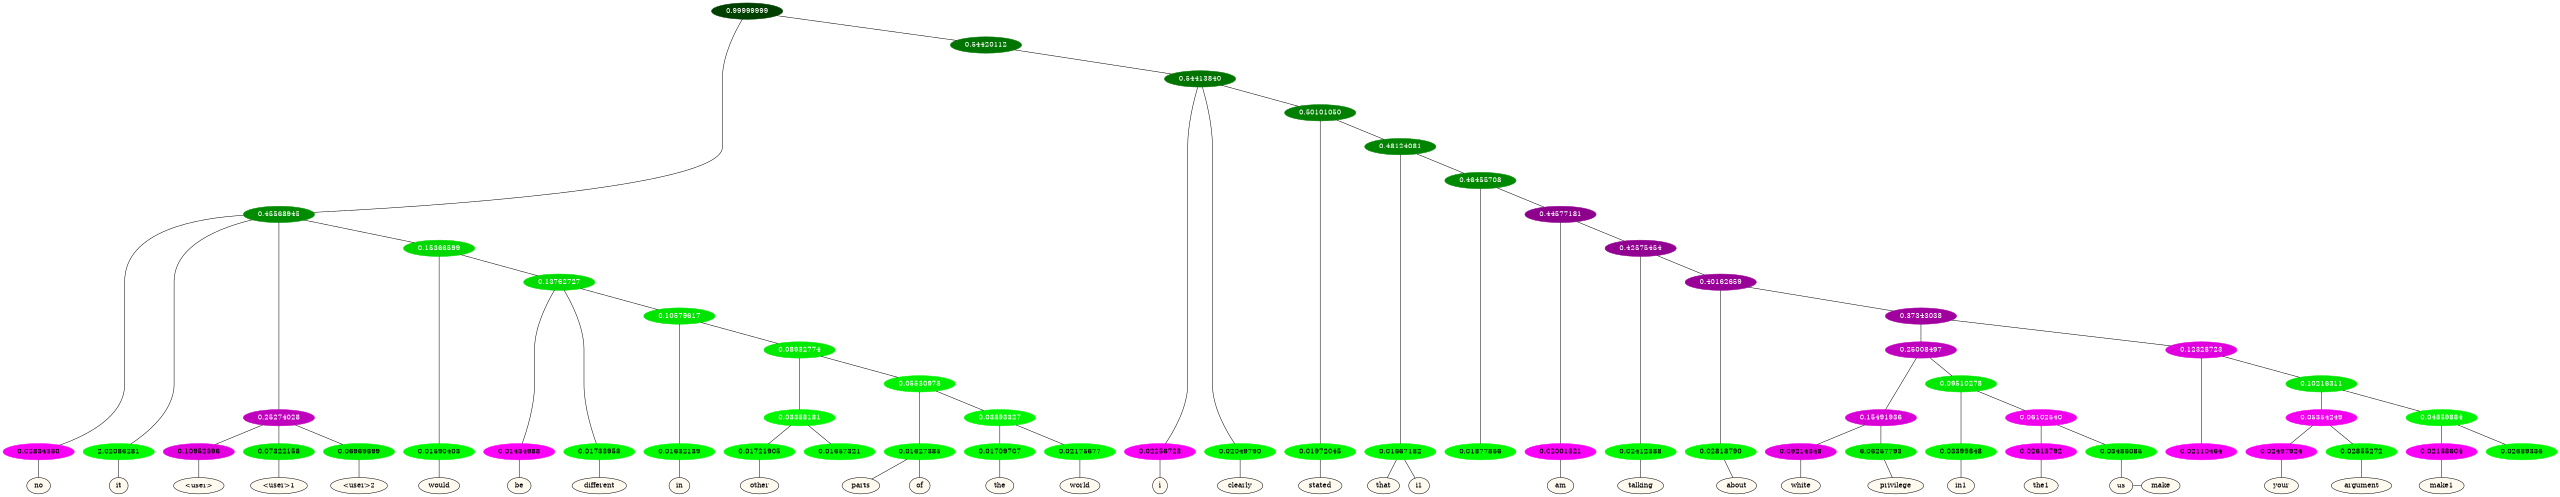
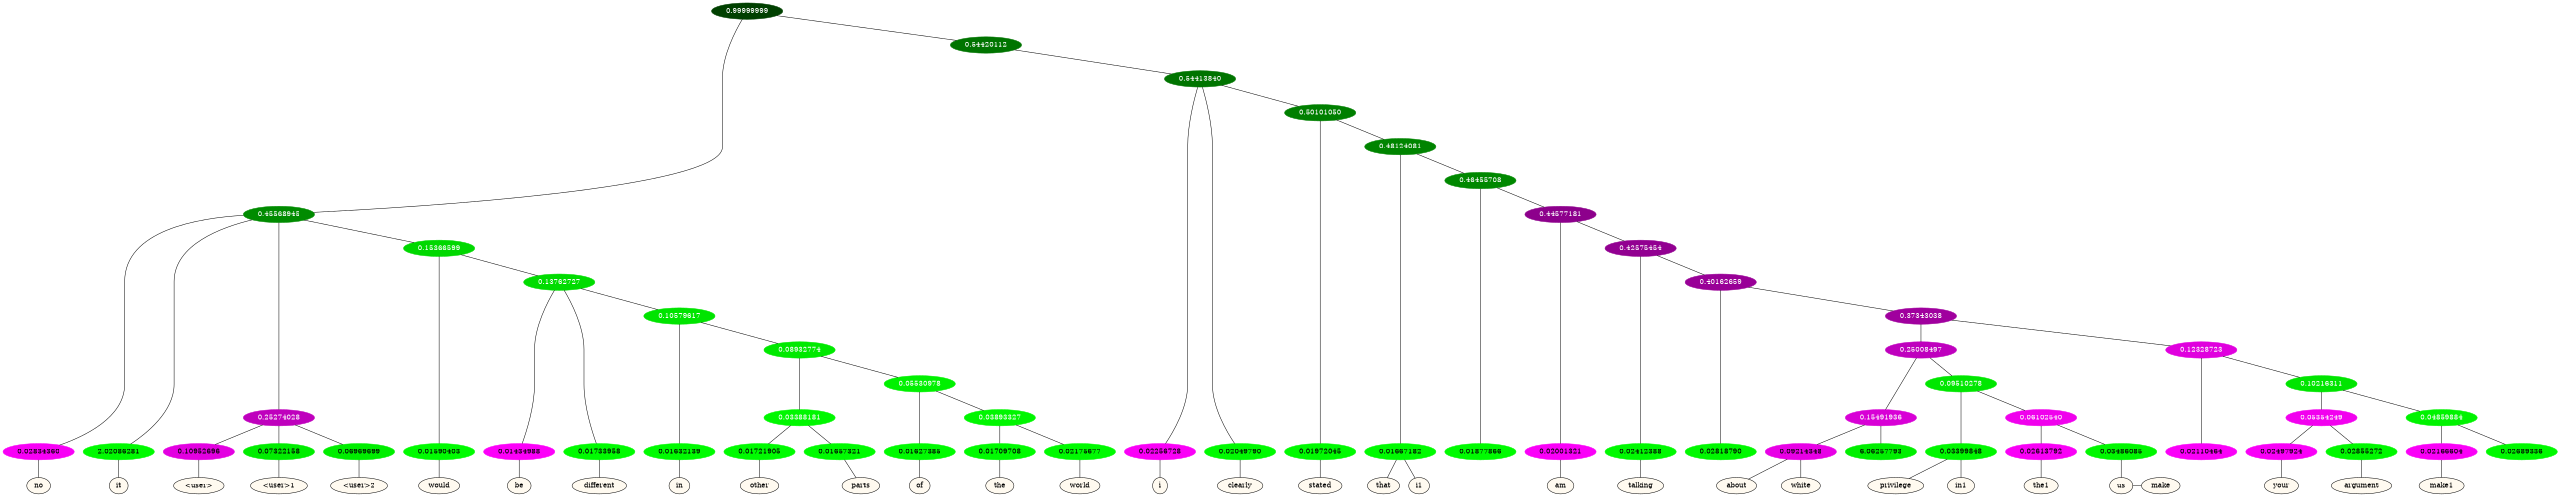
(1000, 452) -> (1000, 452)
(2442, 452) -> (2442, 452)
(890, 469) -> (850, 469)
(1729, 469) -> (1768, 469)
(1888, 469) -> (1928, 469)
